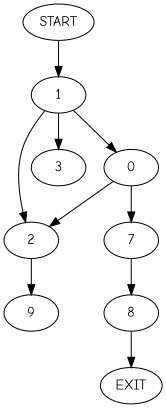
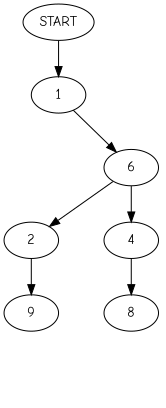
(20, 159) -> none
(59, 168) -> none
(131, 168) -> (131, 168)
(131, 240) -> (131, 240)
(131, 386) -> none
